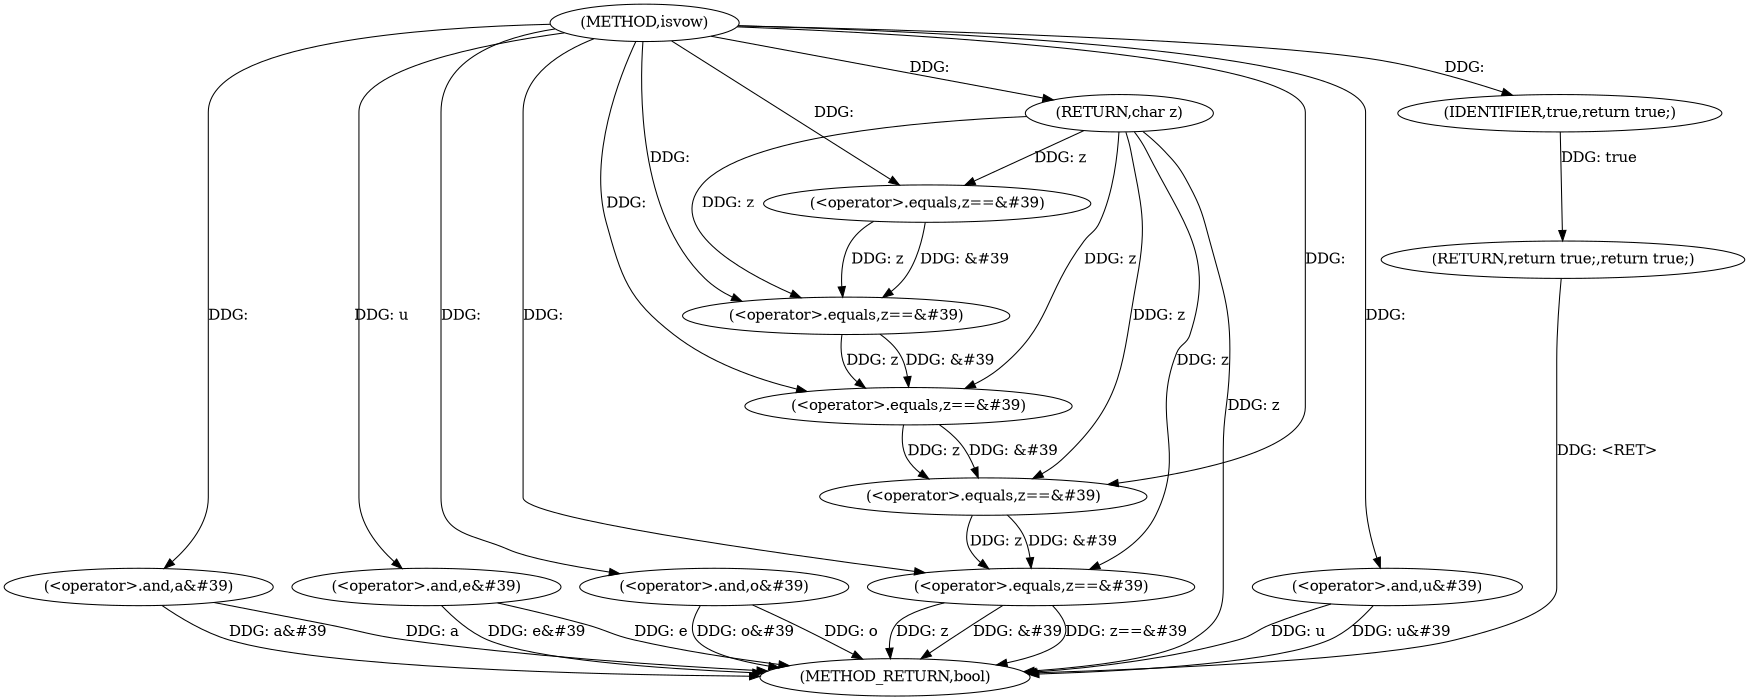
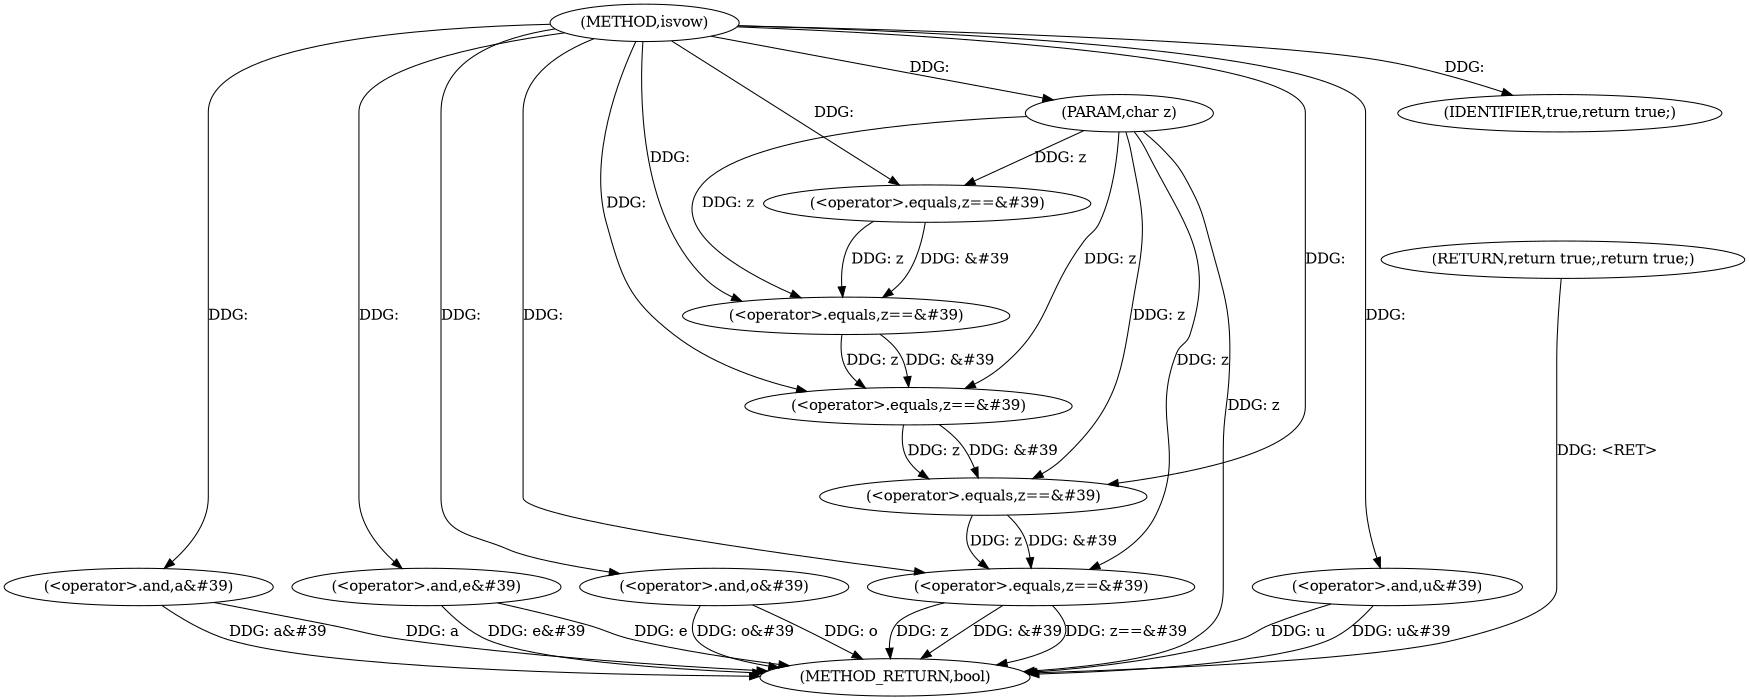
(1119, 113) -> (1119, 113)
(1561, 181) -> none
(381, 316) -> (381, 316)
